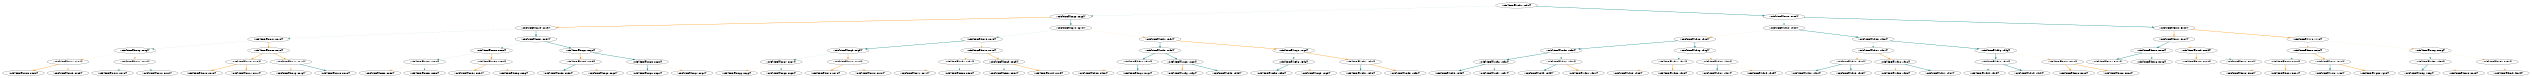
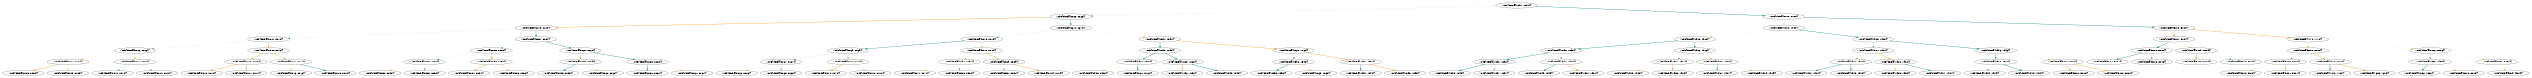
(1784, 22) -> (1784, 22)
